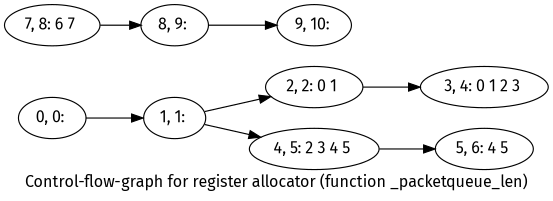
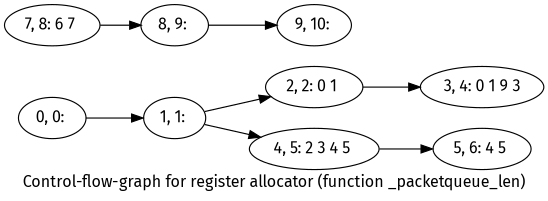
(484, 87) -> (482, 87)
